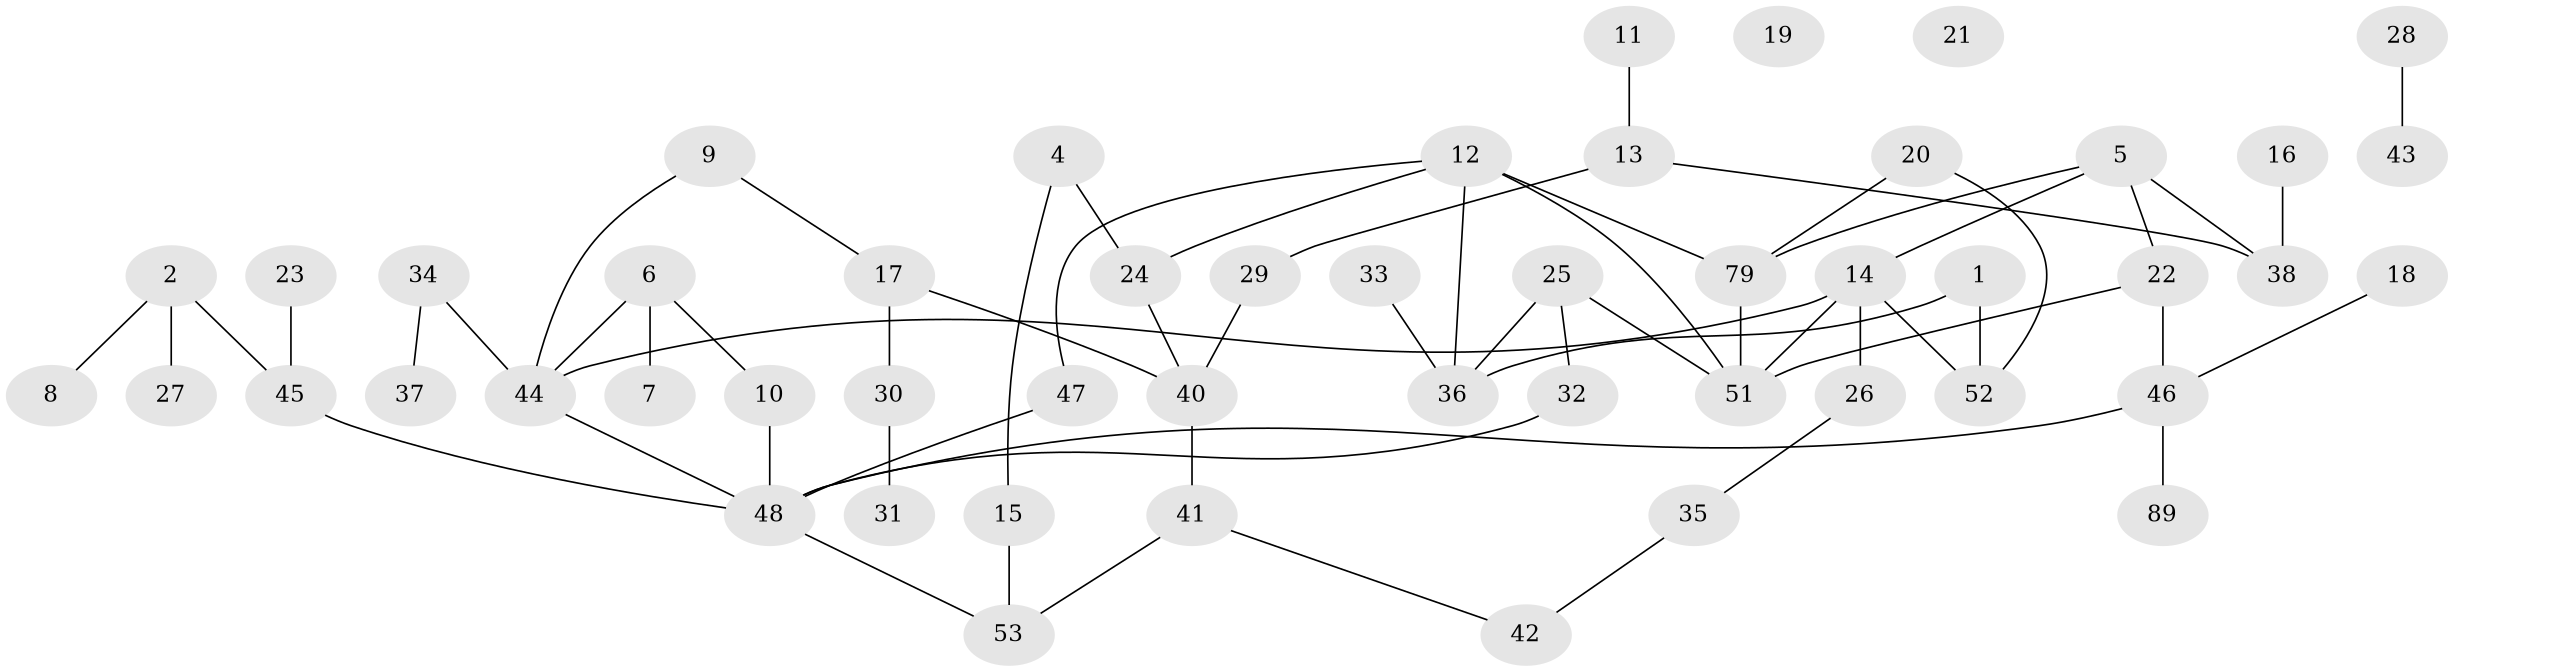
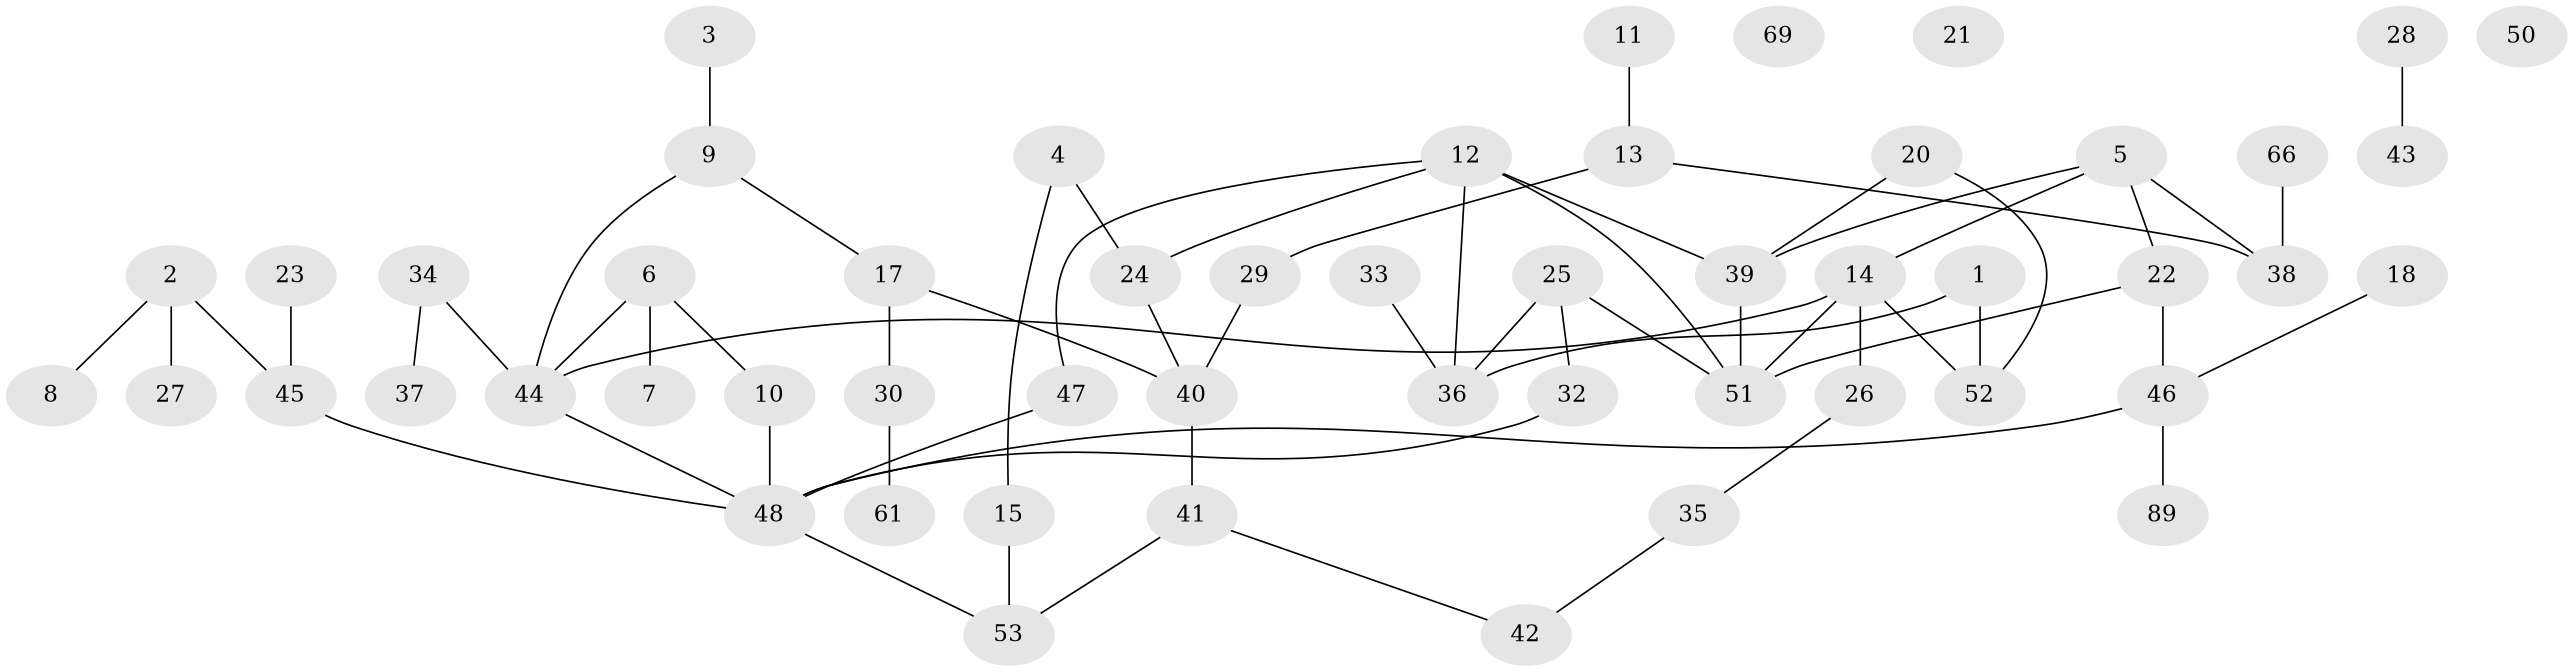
none -> (710, 37)
(1779, 37) -> (1779, 37)
none -> (2522, 37)
(2283, 156) -> (2283, 156)
(1741, 276) -> (1741, 276)
(889, 515) -> (889, 515)
